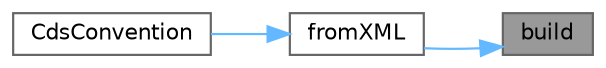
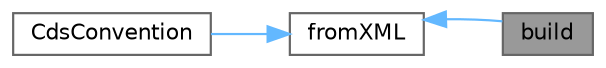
(452, 49) -> (474, 20)
